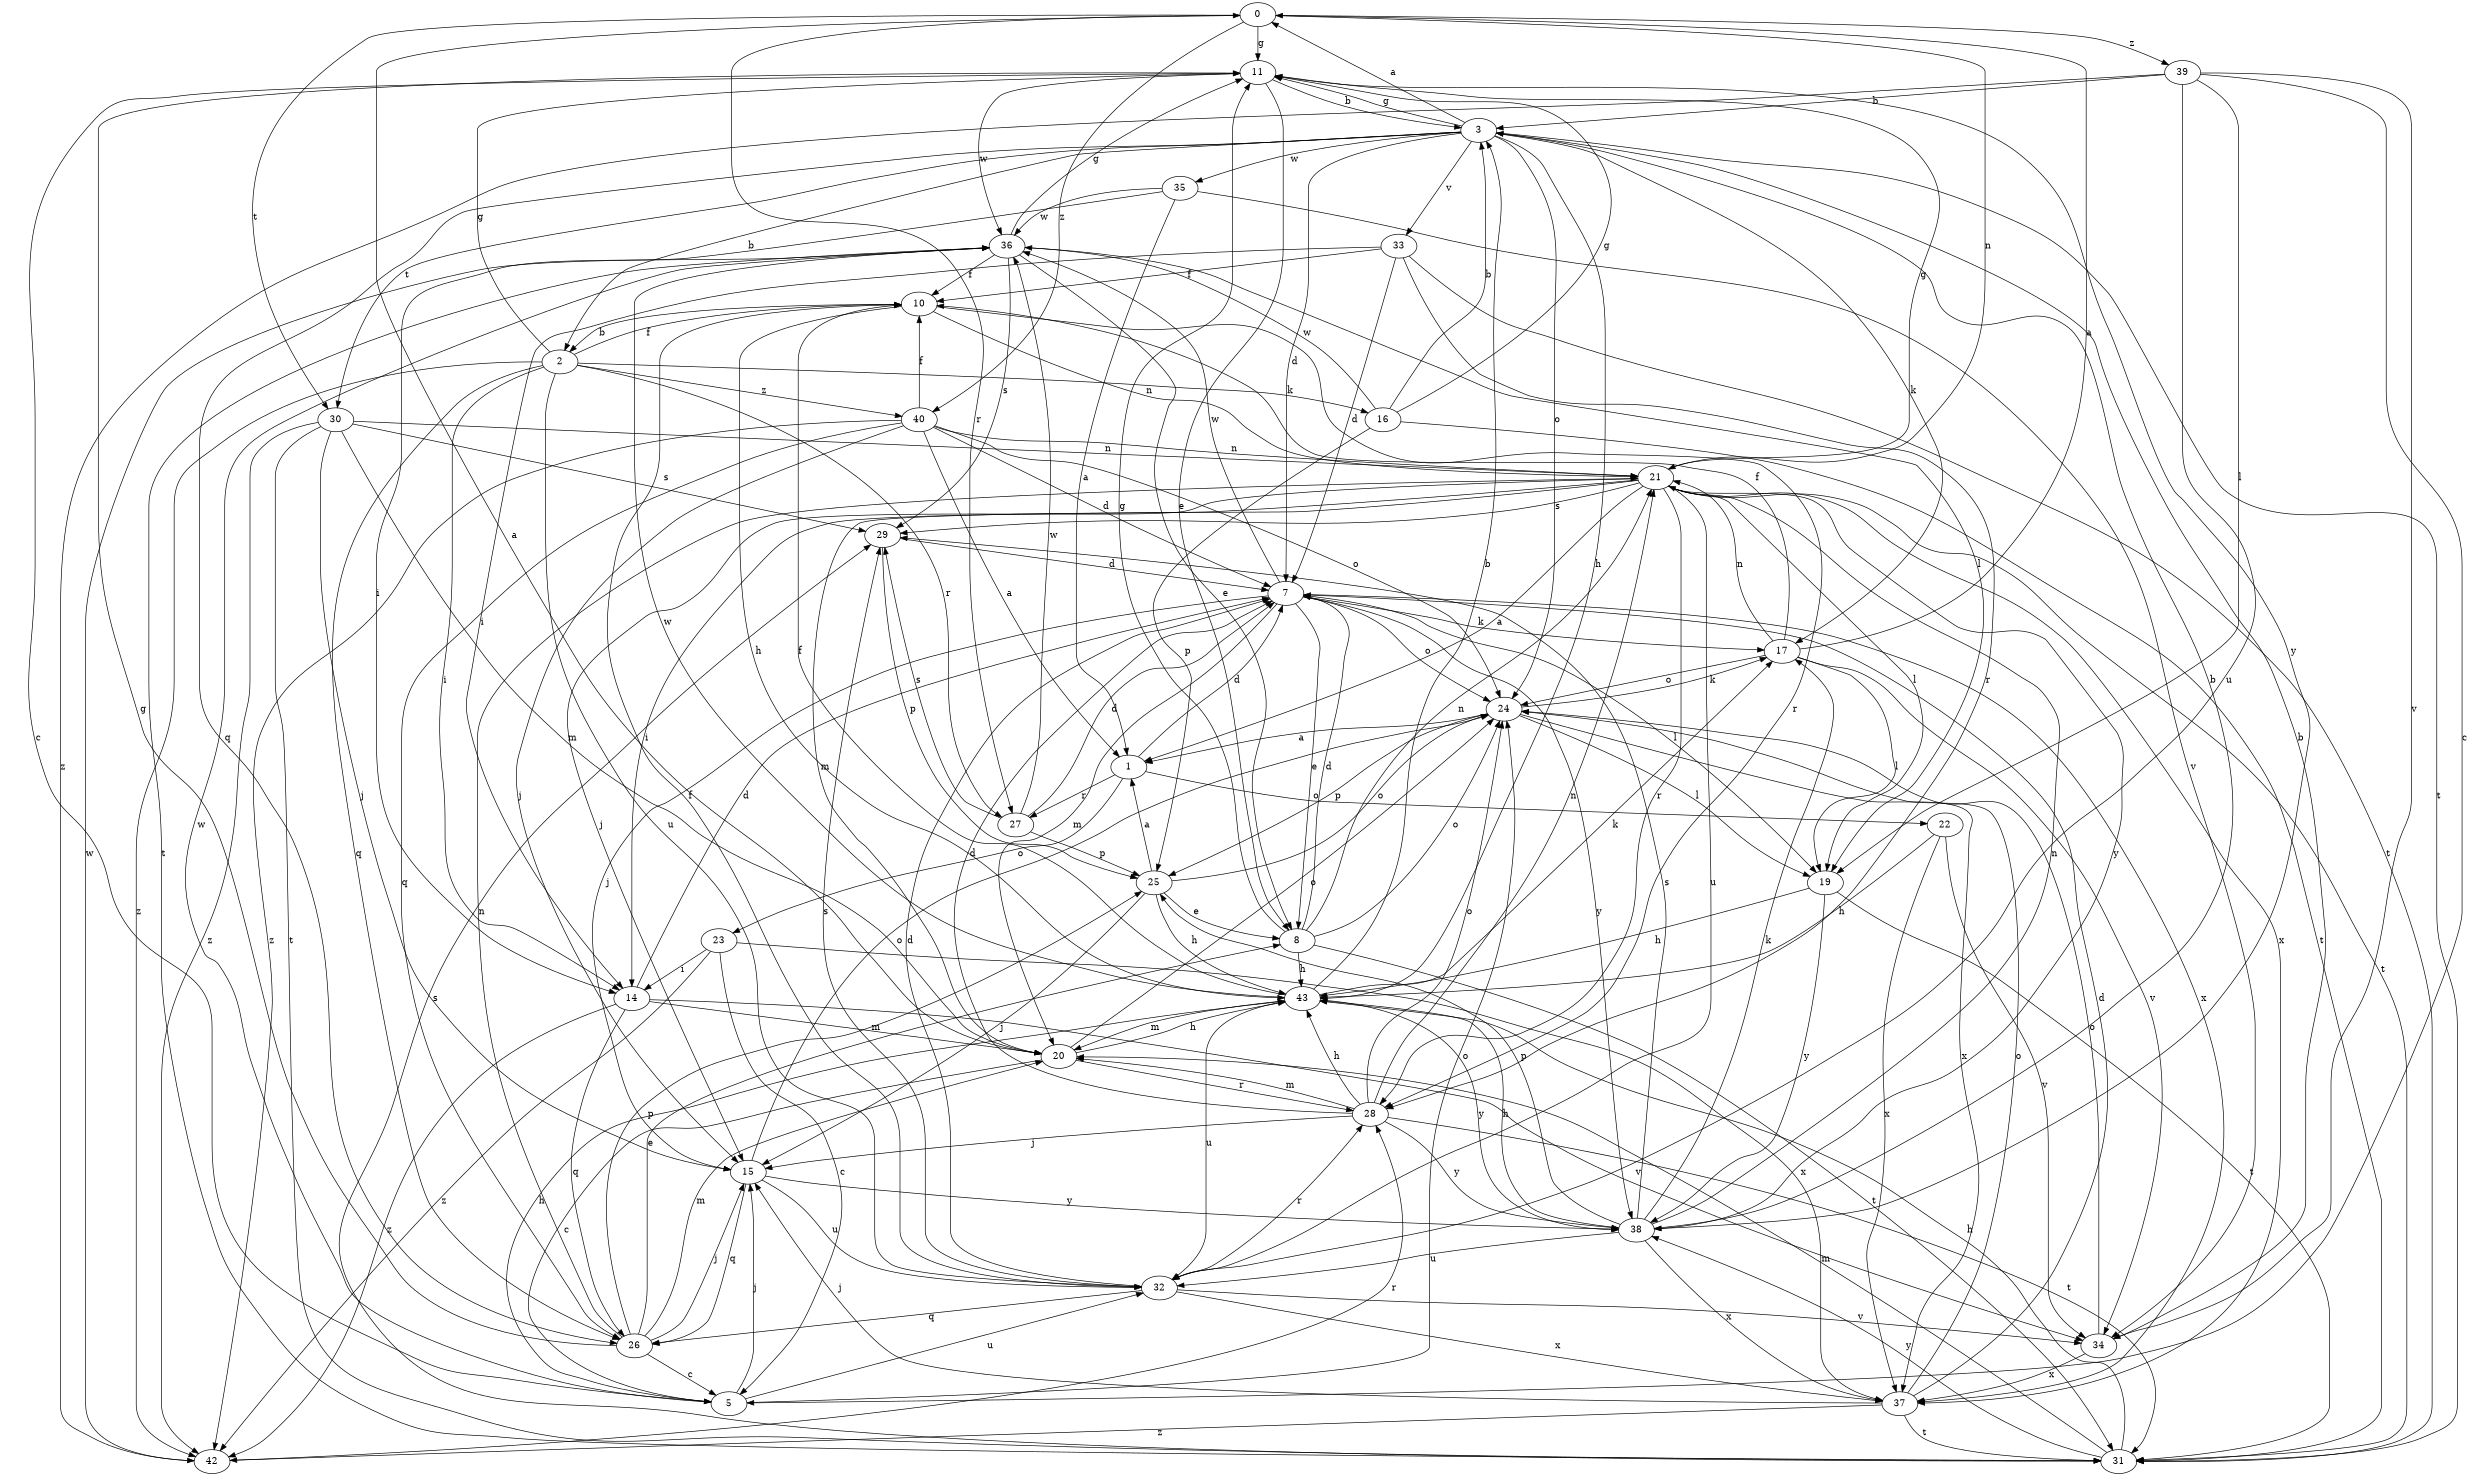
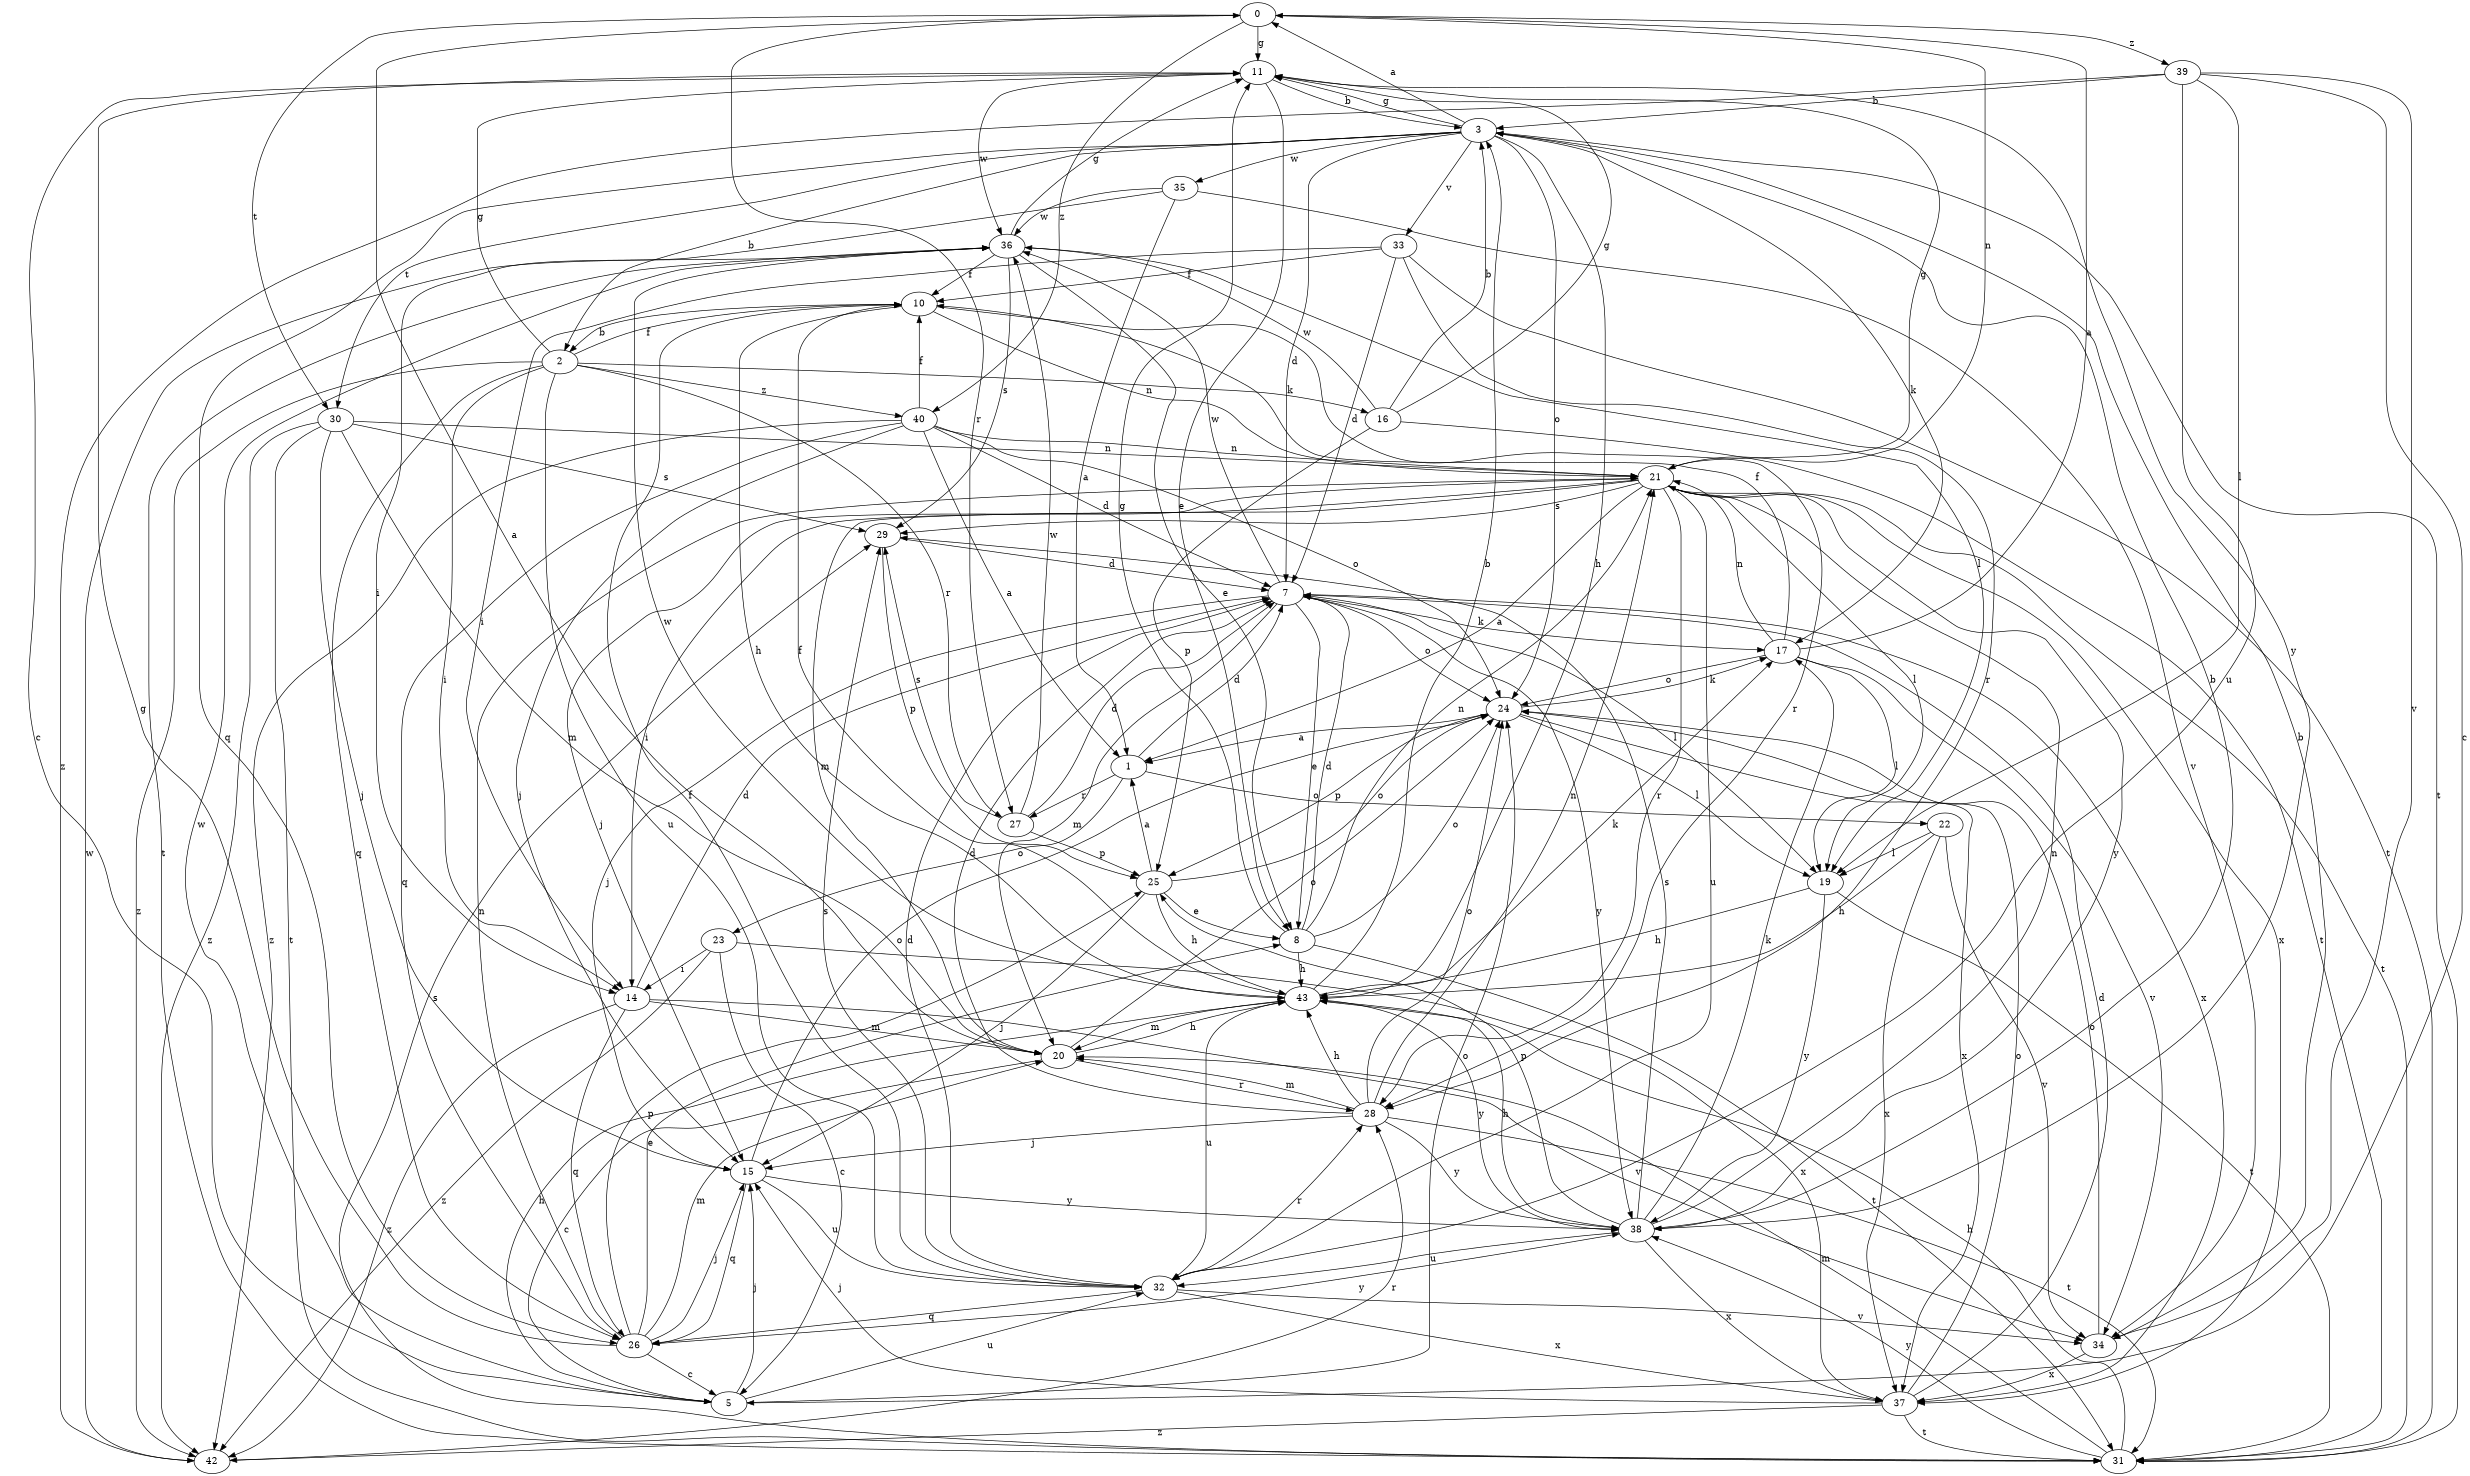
none -> (1888, 852)
none -> (1134, 1305)
